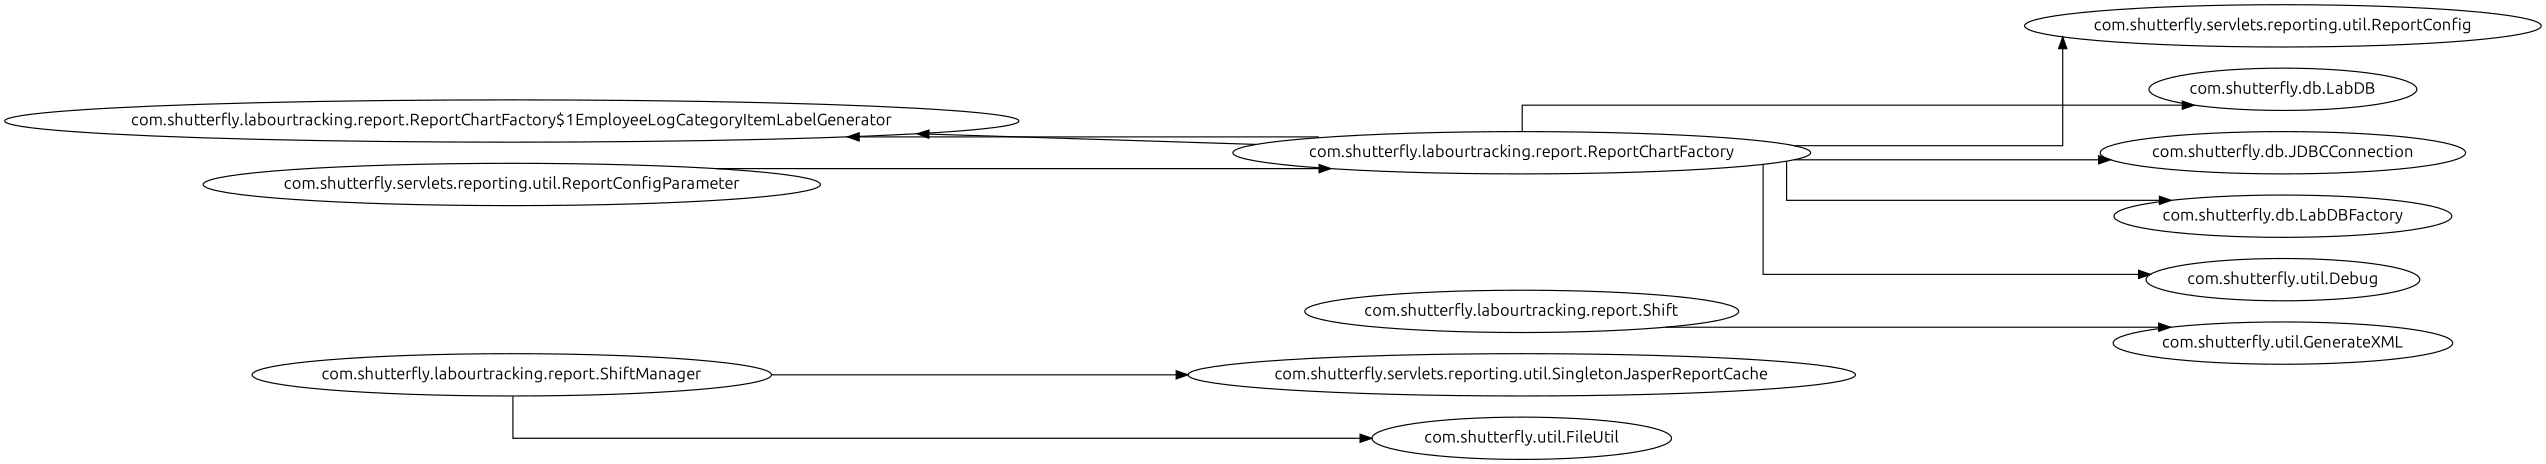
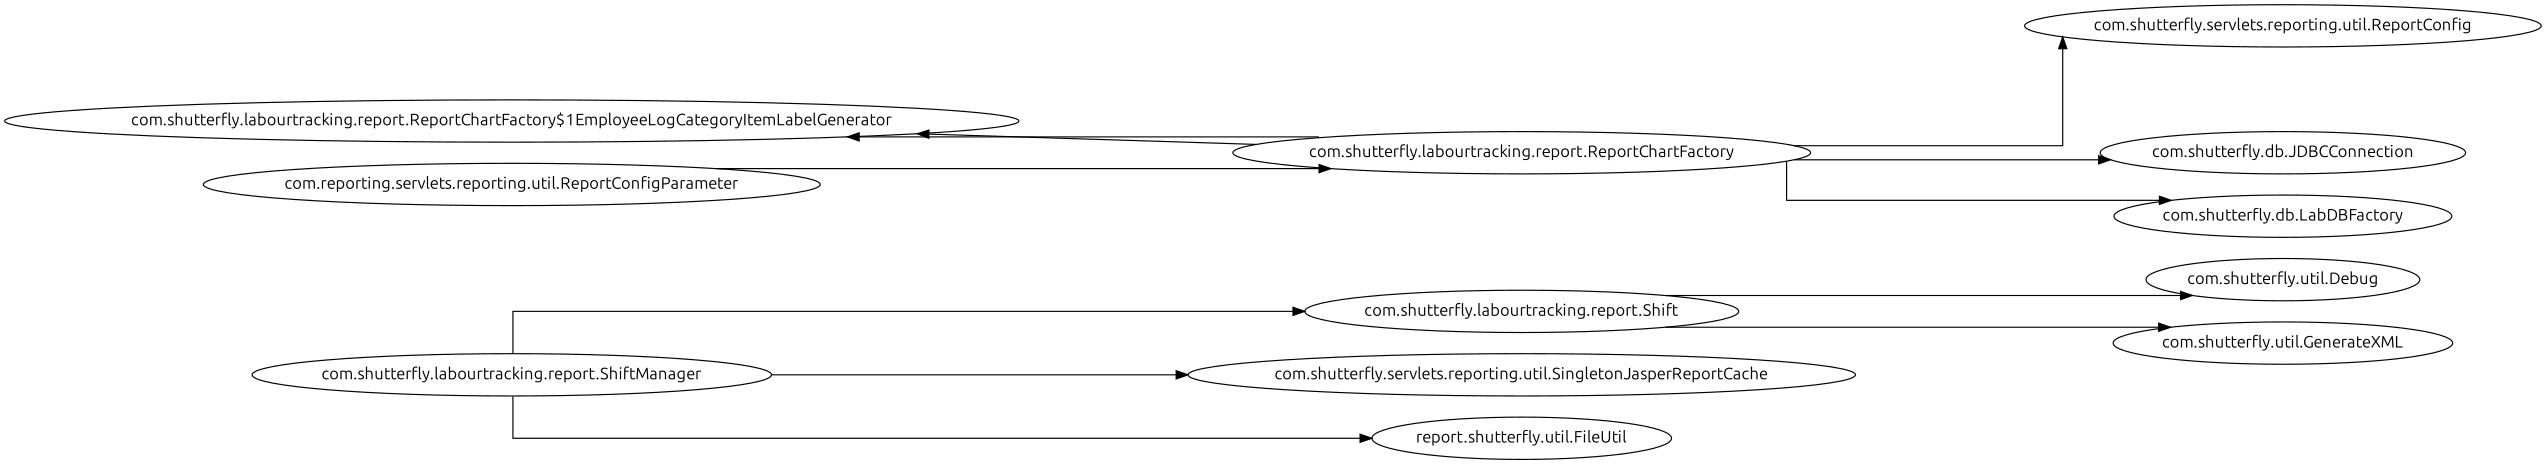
(2283, 89) -> none
(512, 184) -> (512, 184)
(1896, 274) -> (1923, 296)
none -> (882, 311)
(1522, 438) -> (1522, 438)
